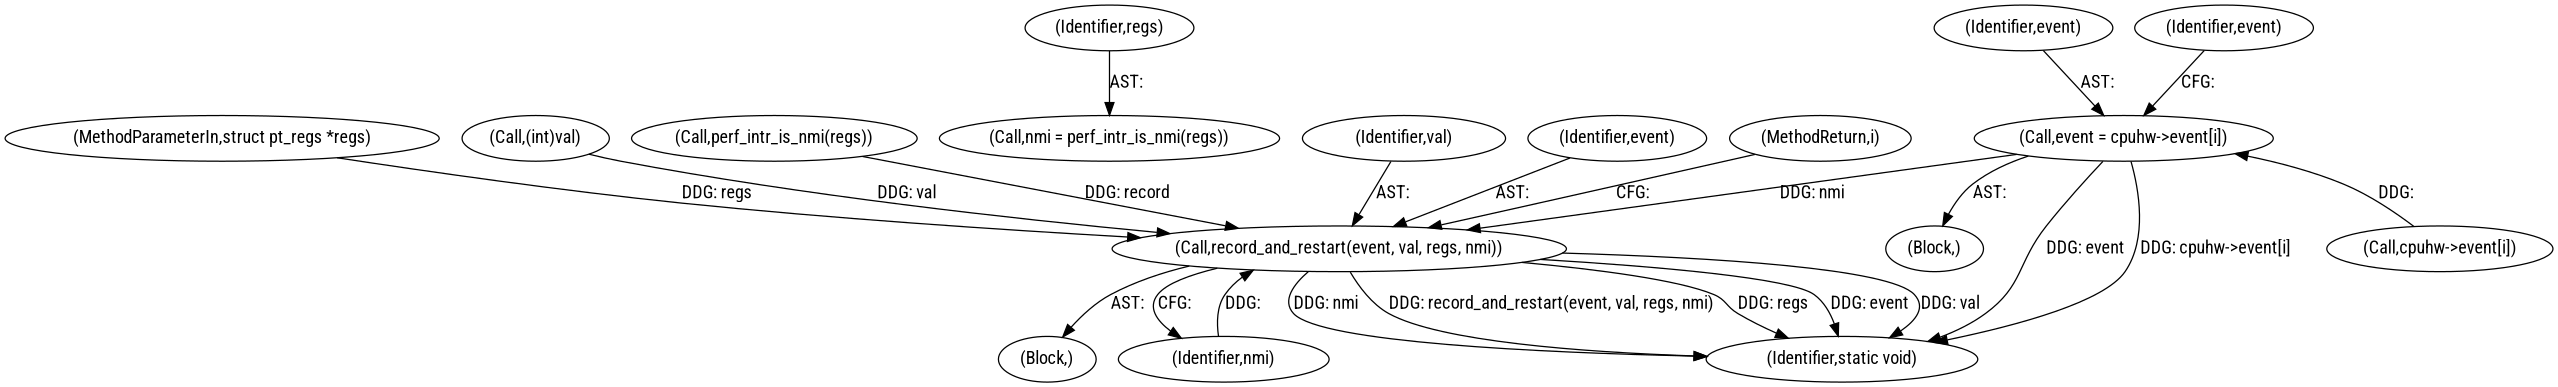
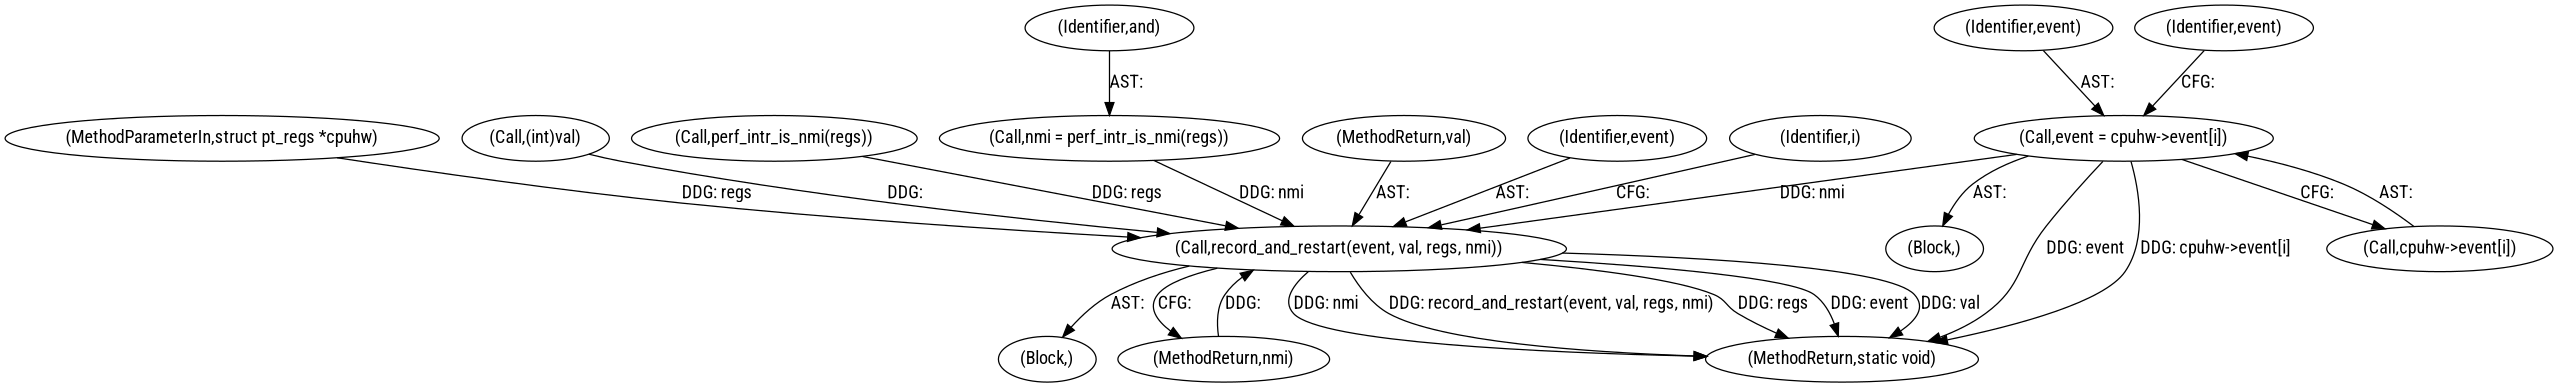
(1109, 28) -> (1109, 28)
(222, 138) -> (222, 138)
(1404, 138) -> (1404, 138)
(1820, 138) -> (1820, 138)
none -> (1218, 191)
none -> (2277, 192)
(907, 194) -> (907, 194)
(1127, 194) -> (1127, 194)
(2398, 194) -> (2398, 194)
(1224, 359) -> (1224, 359)
(1842, 359) -> (1842, 359)
